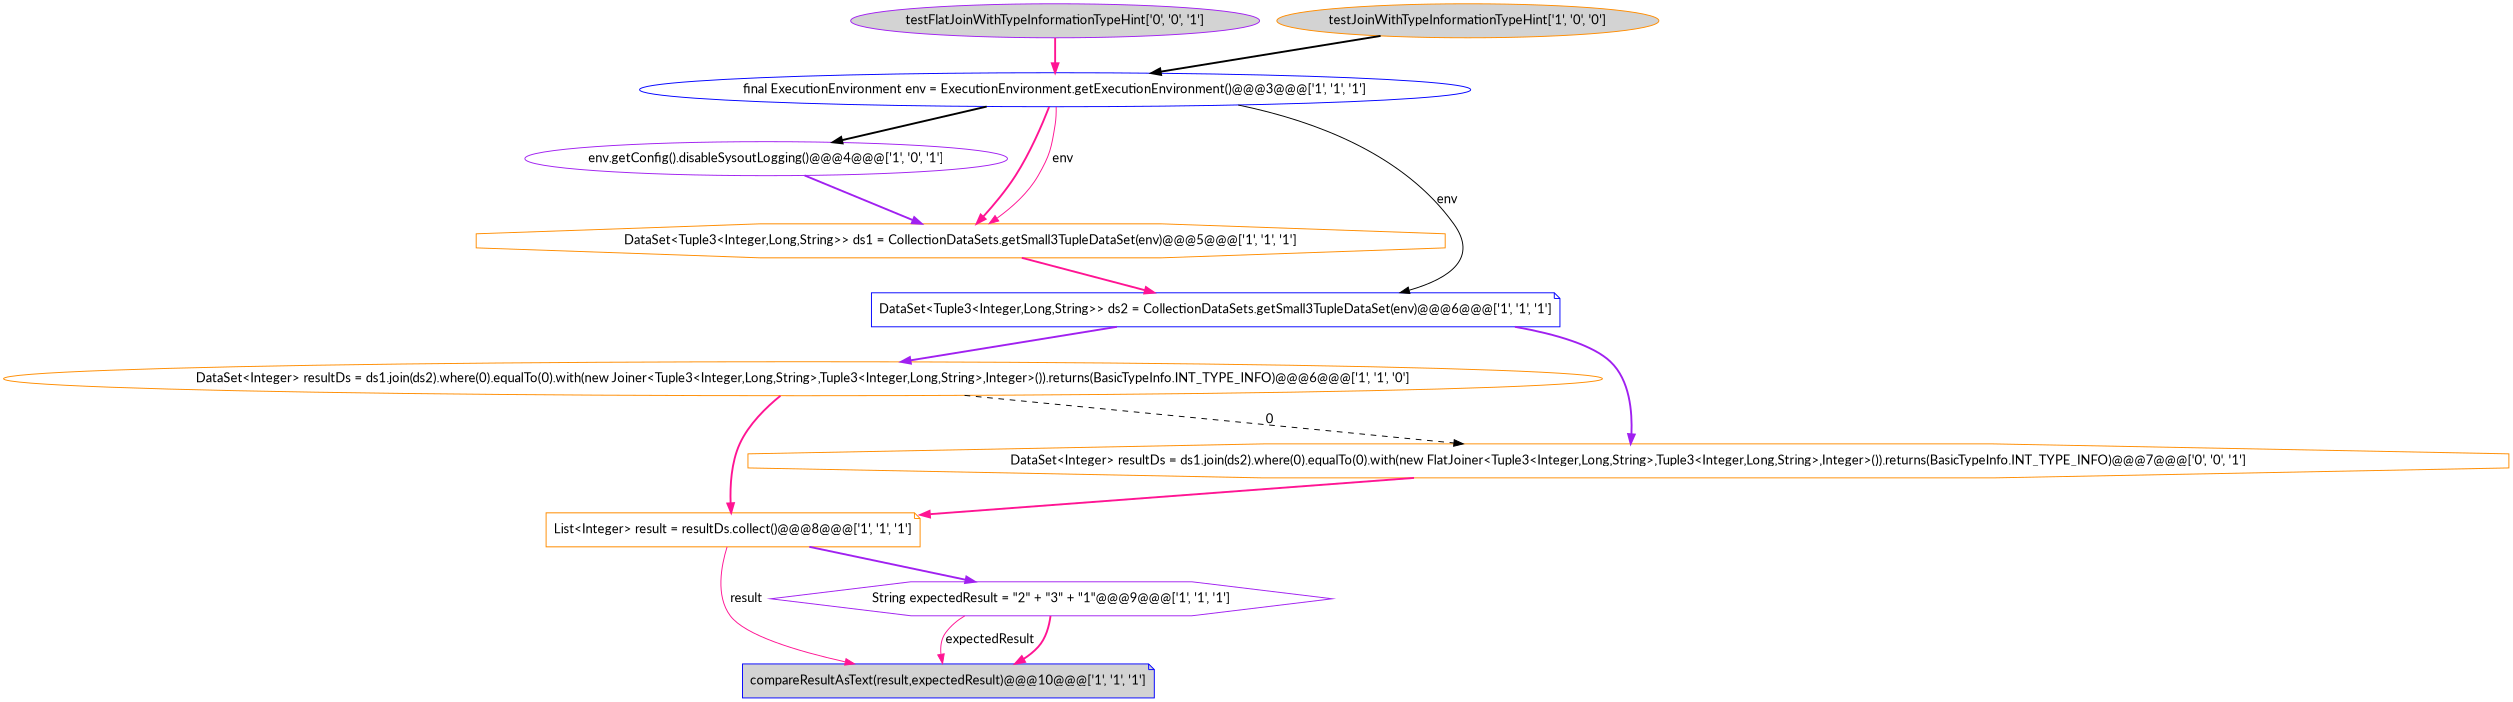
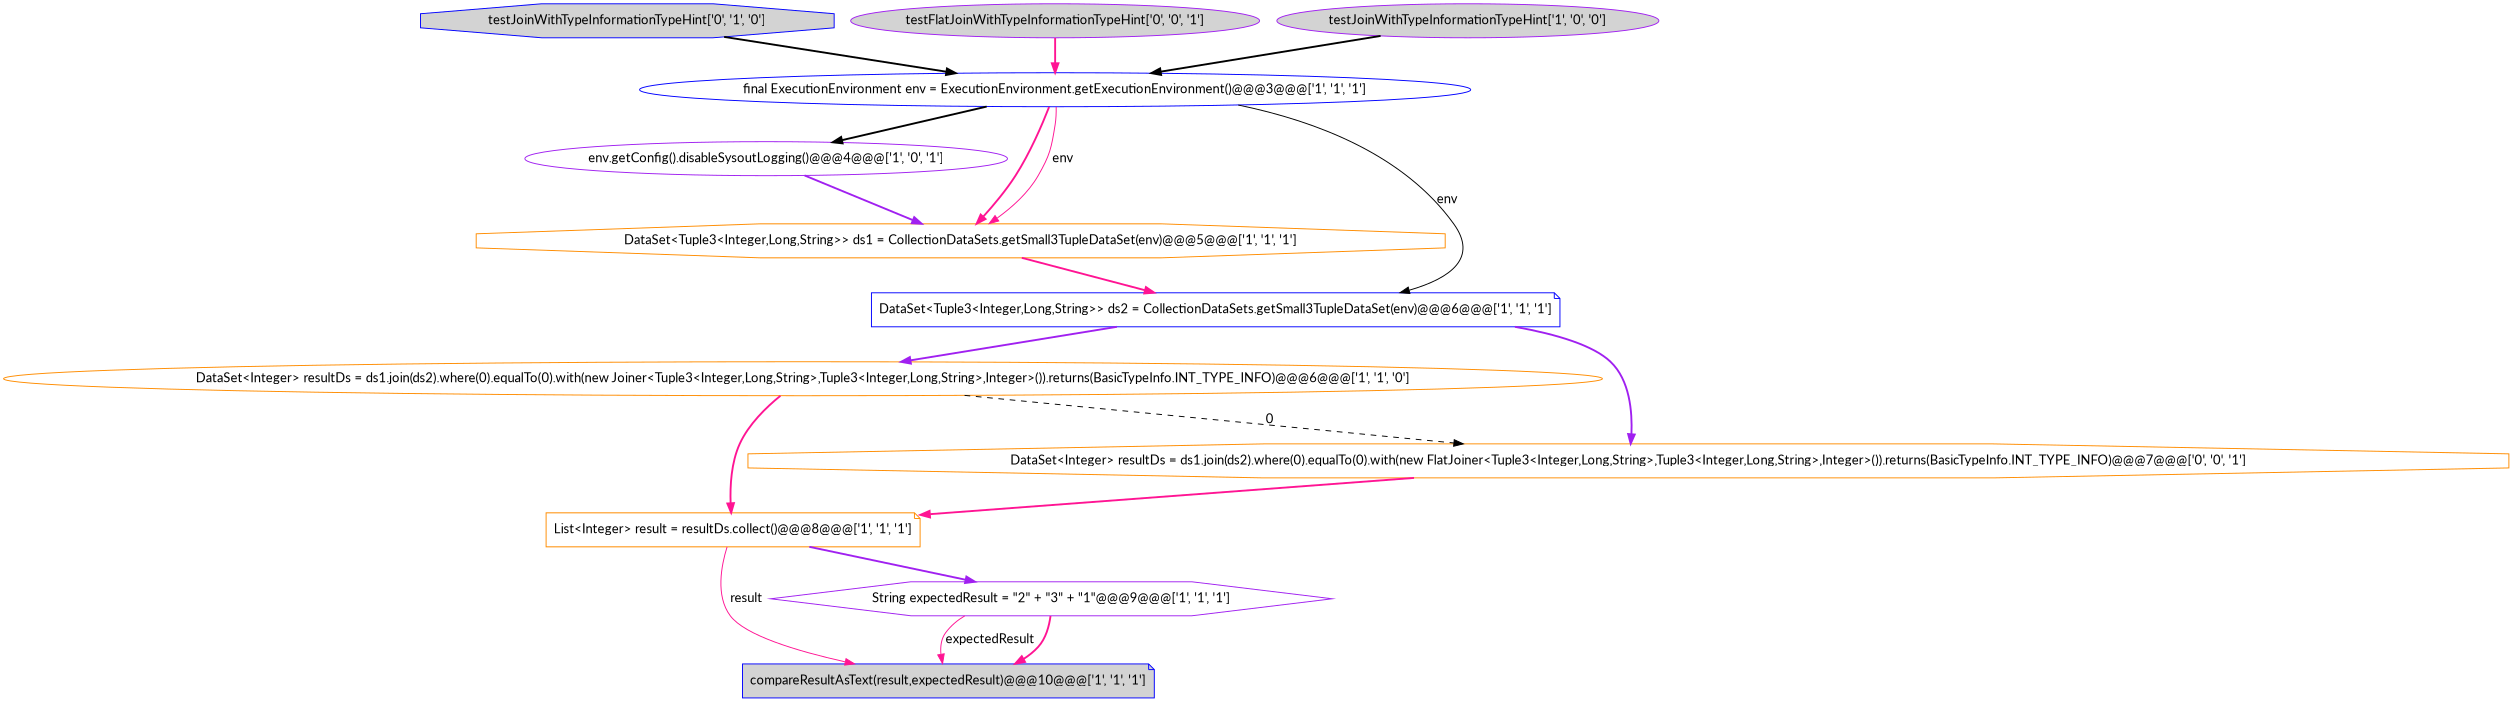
none -> (627, 21)
(1468, 21) -> (1468, 21)
